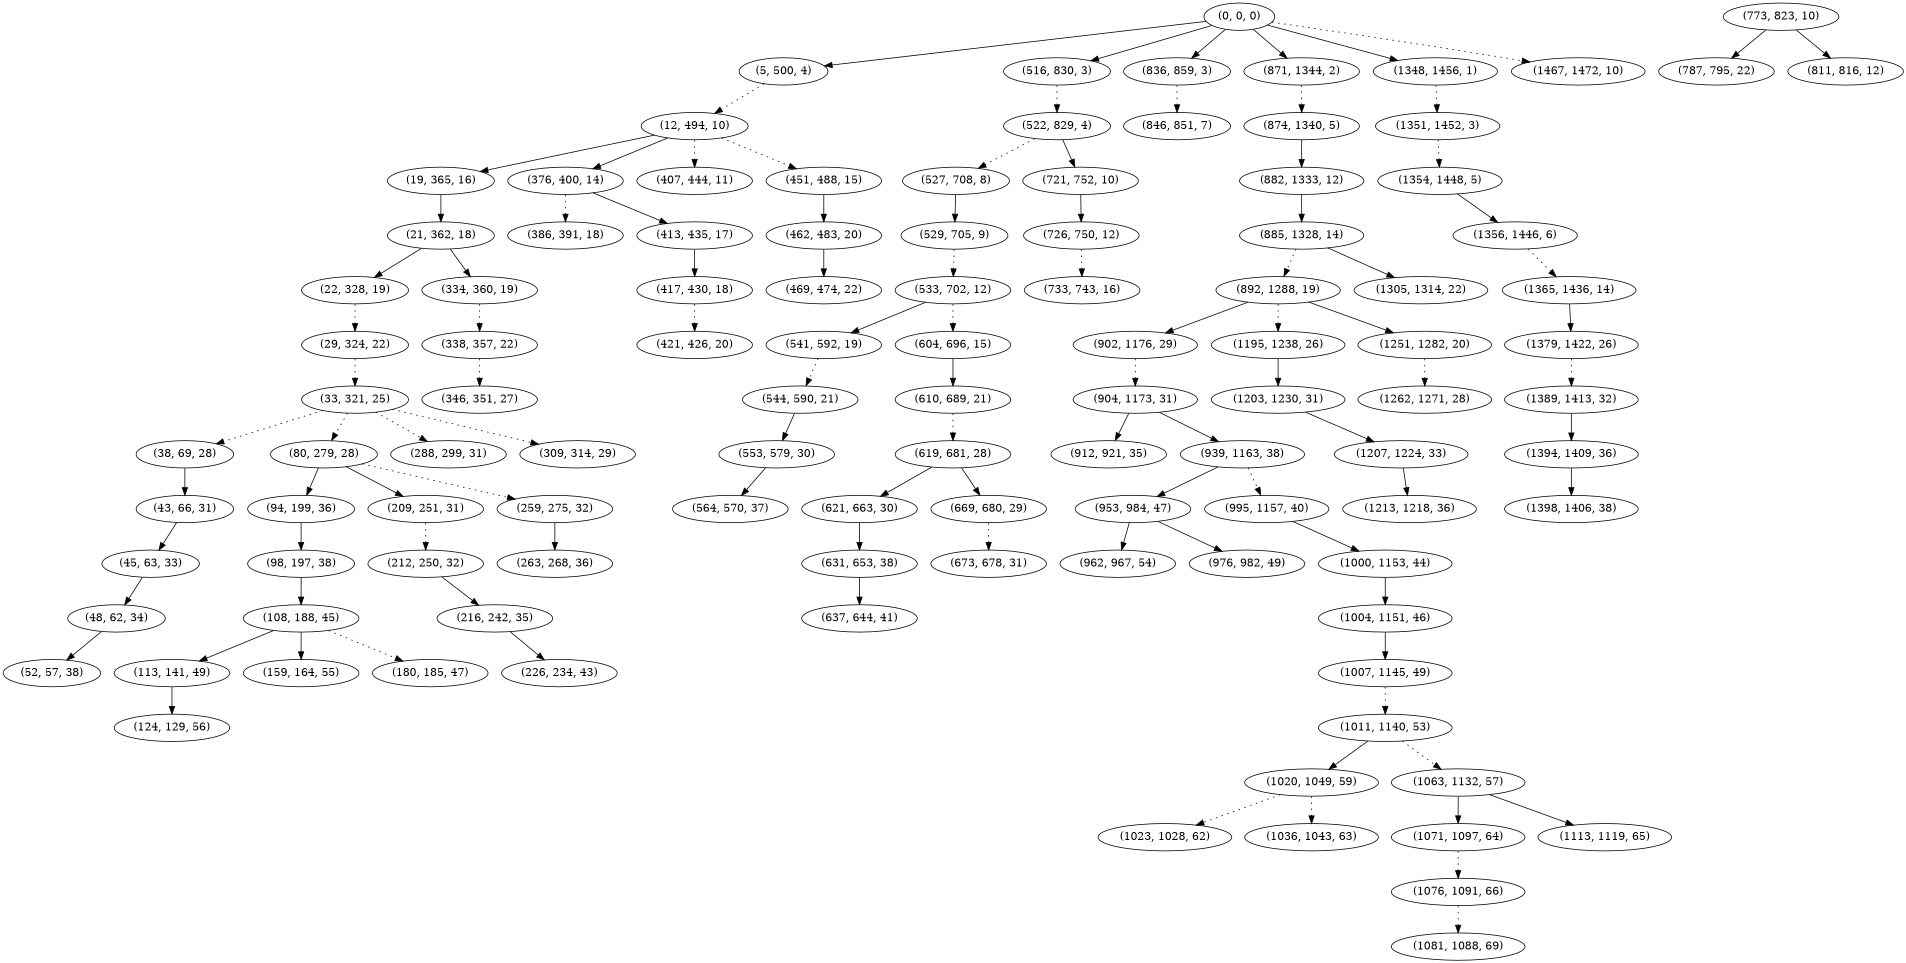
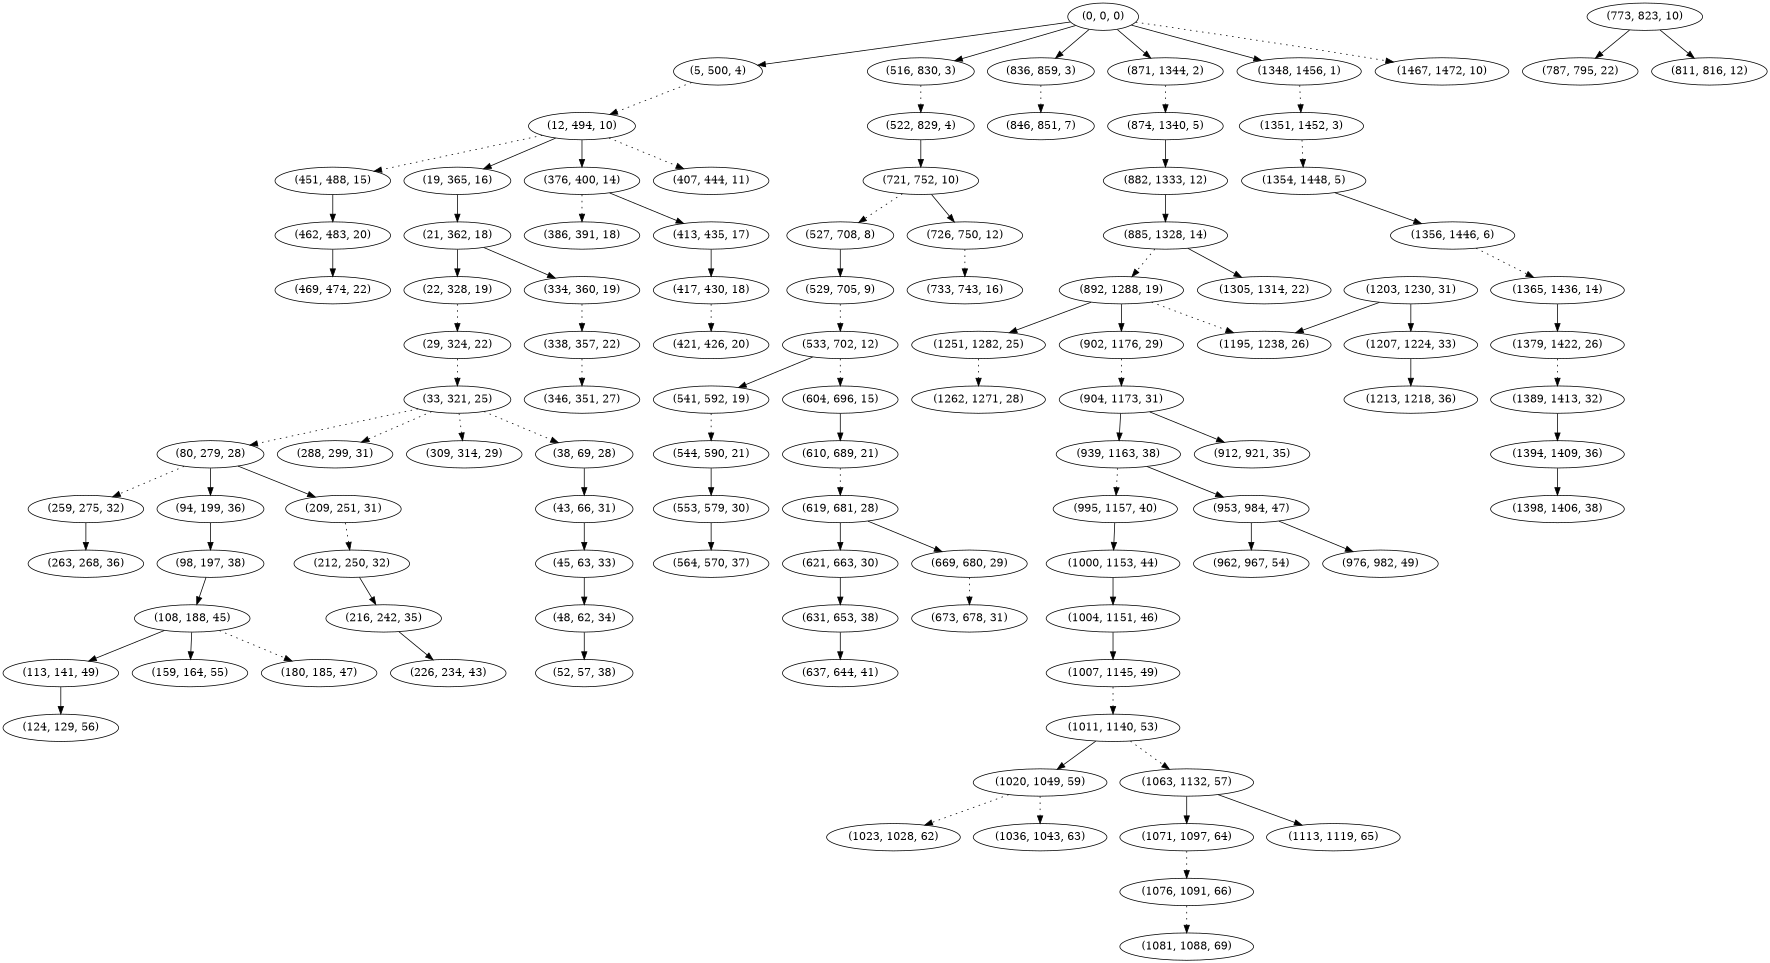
(1010, 152) -> (884, 206)
(1425, 345) -> (979, 345)
(1278, 369) -> (1341, 316)
